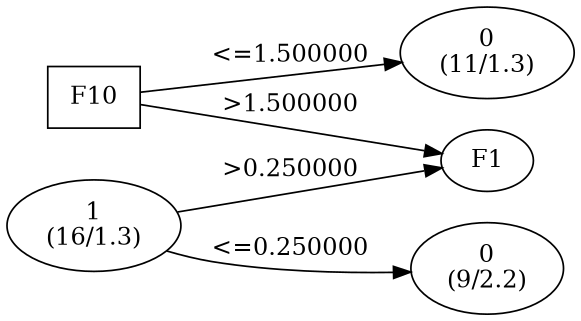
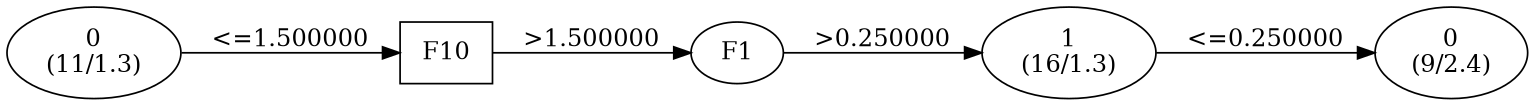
(262, 78) -> (282, 53)
(301, 191) -> (874, 53)
(487, 268) -> (1451, 53)
